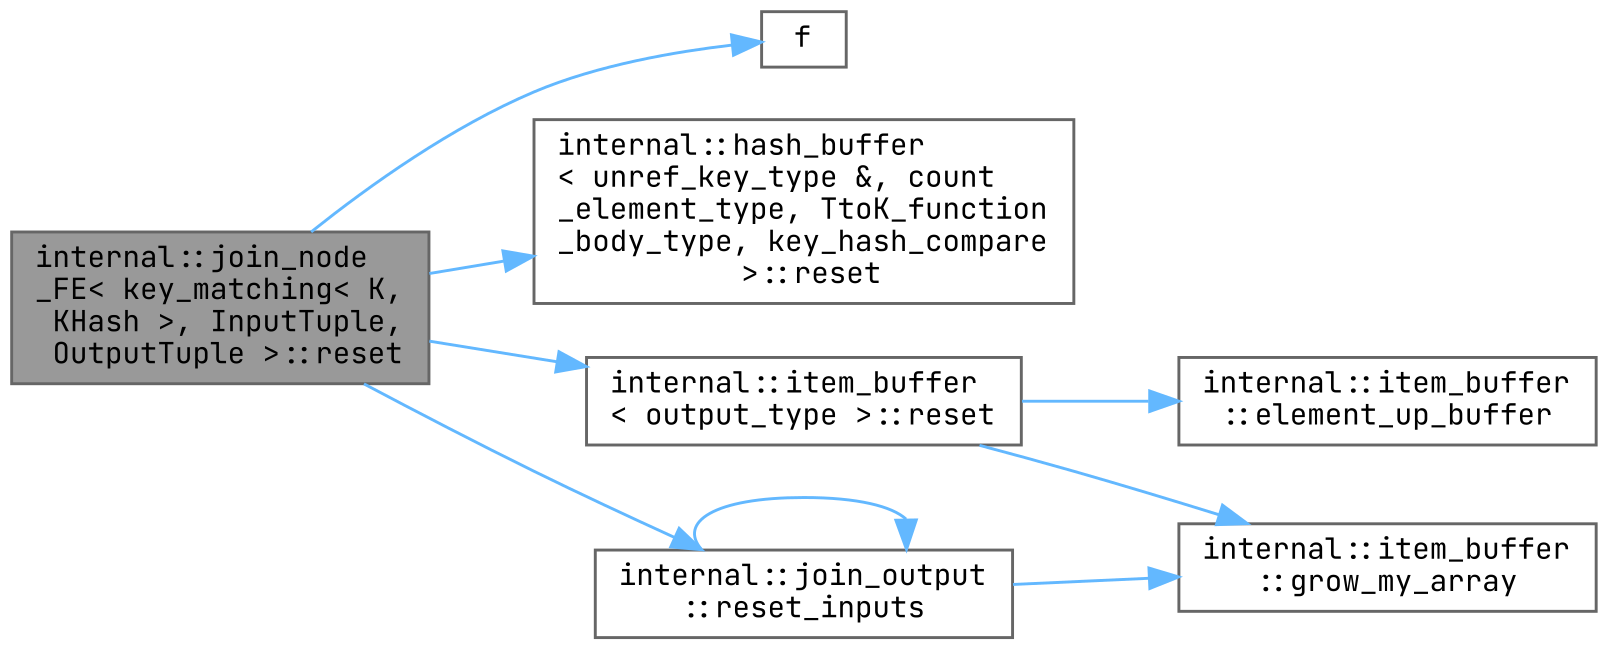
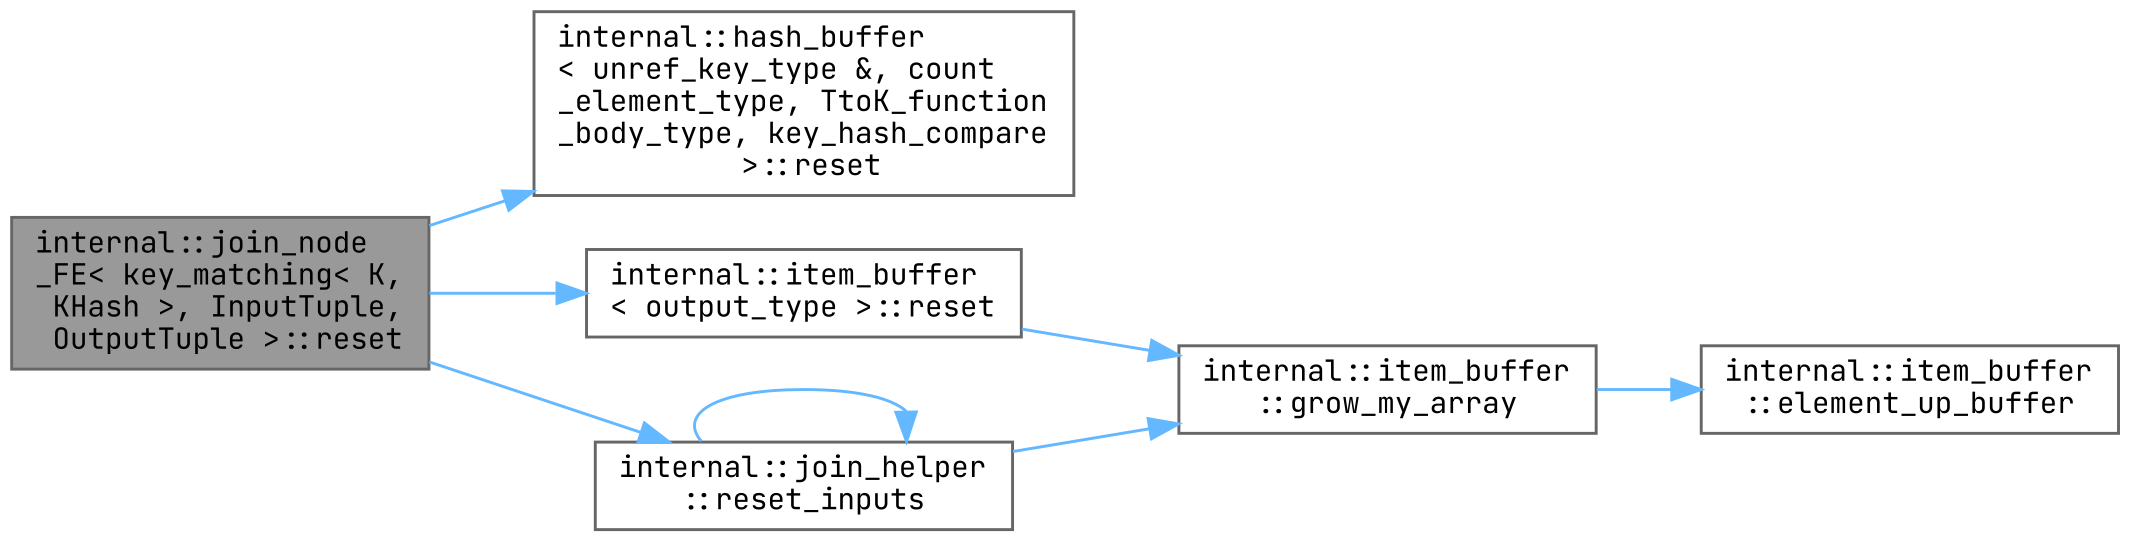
(804, 39) -> none
(1085, 401) -> (1634, 390)
(804, 594) -> (804, 486)
